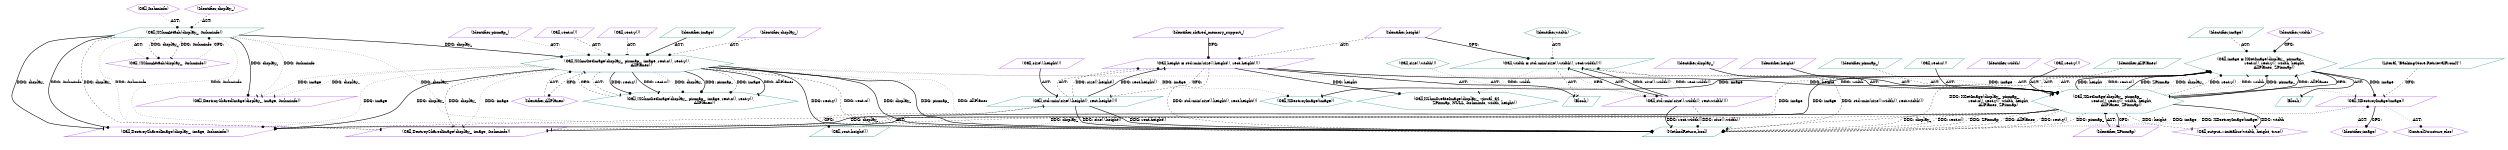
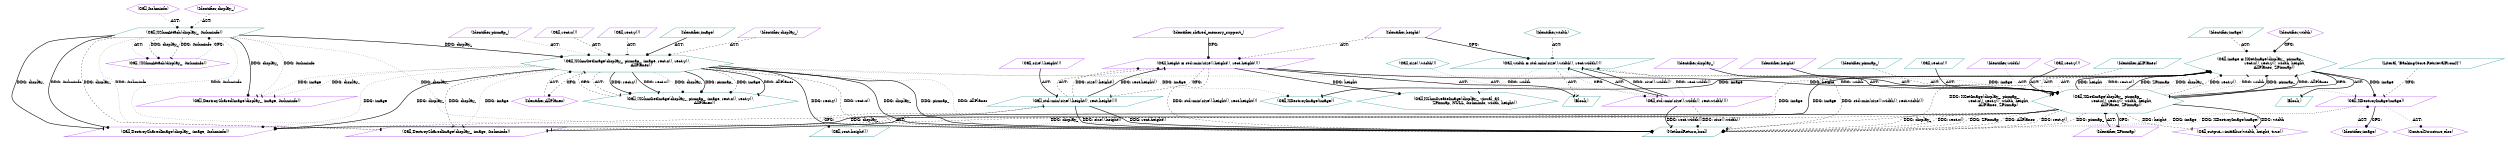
(1542, 88) -> (1542, 88)
